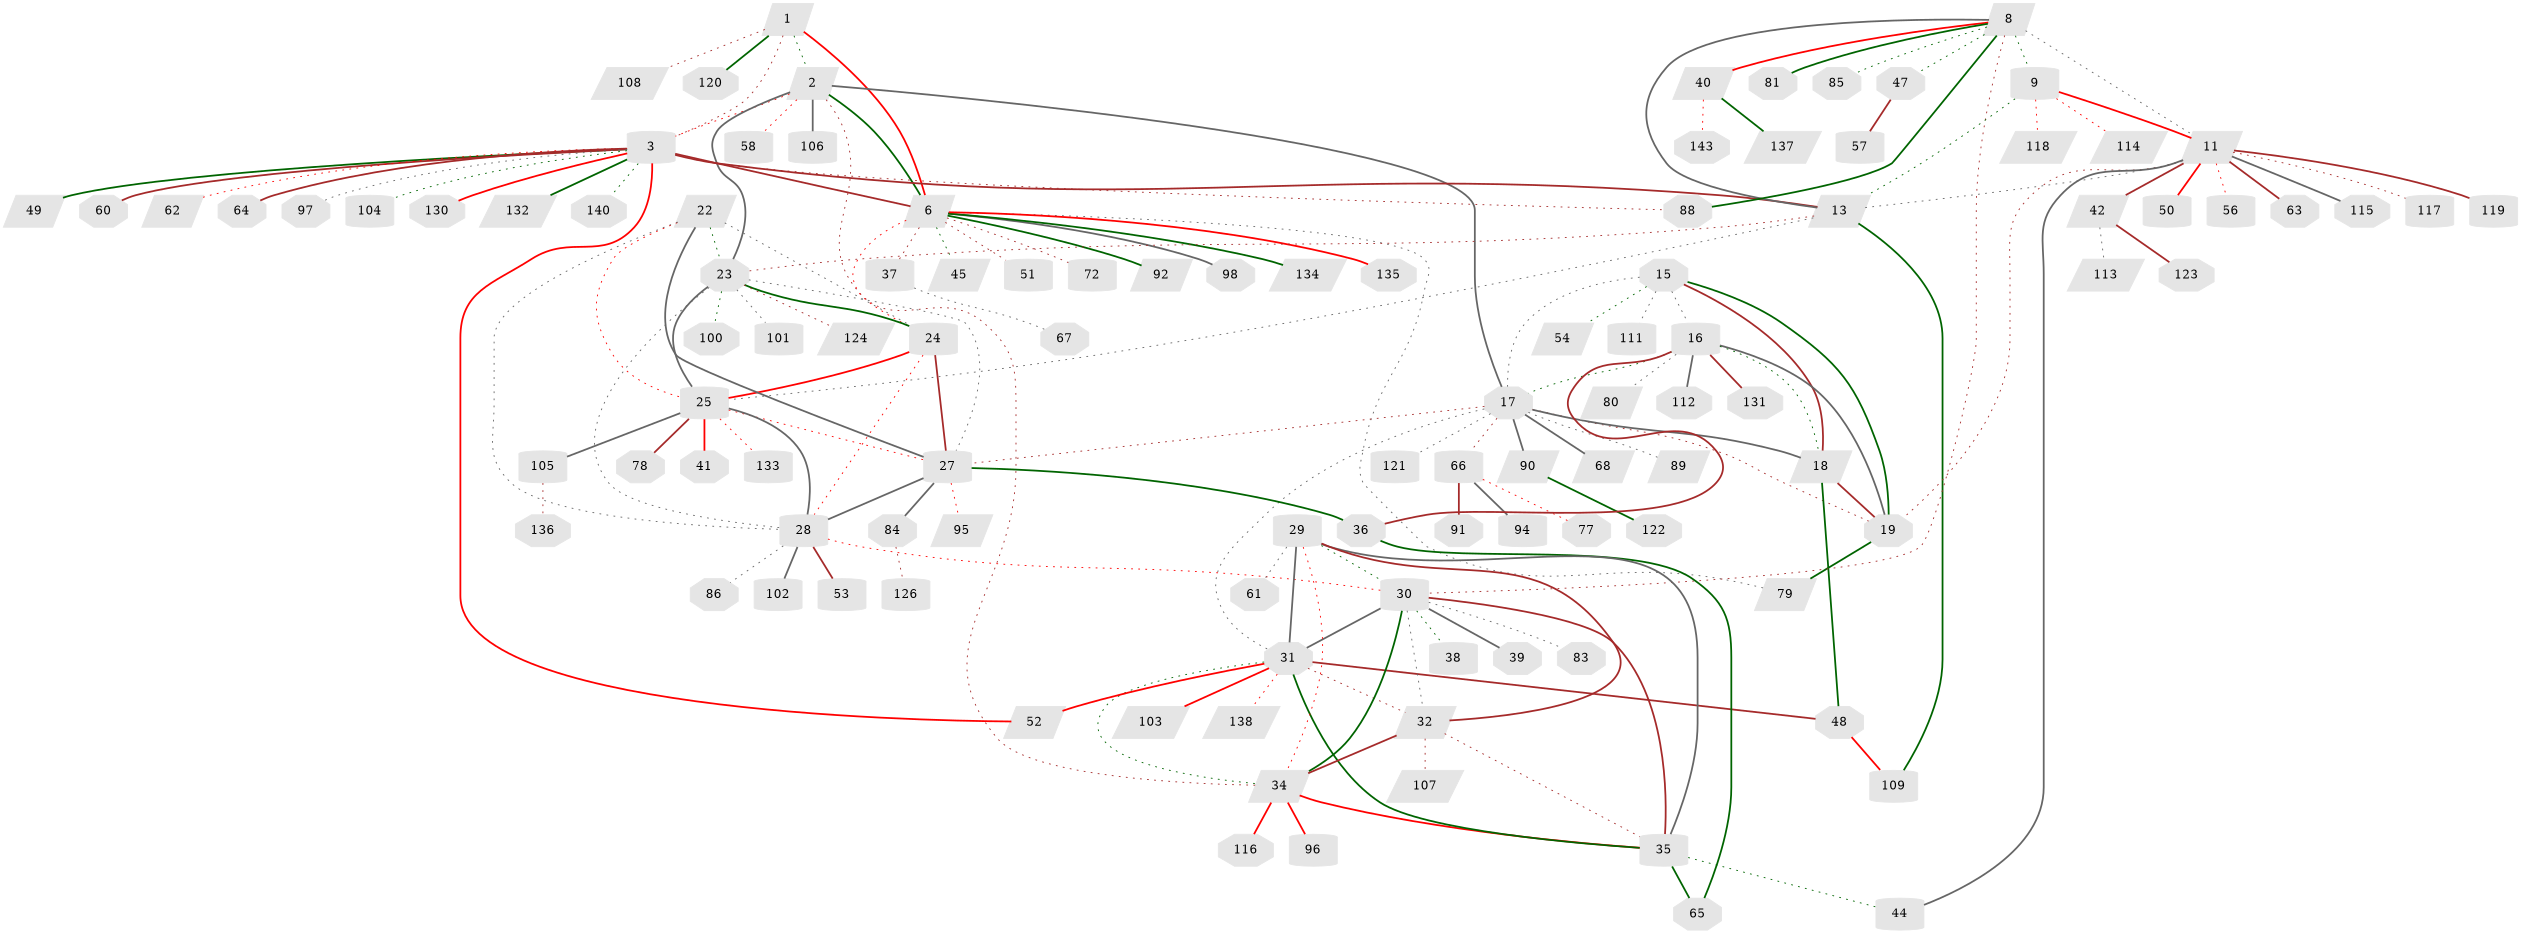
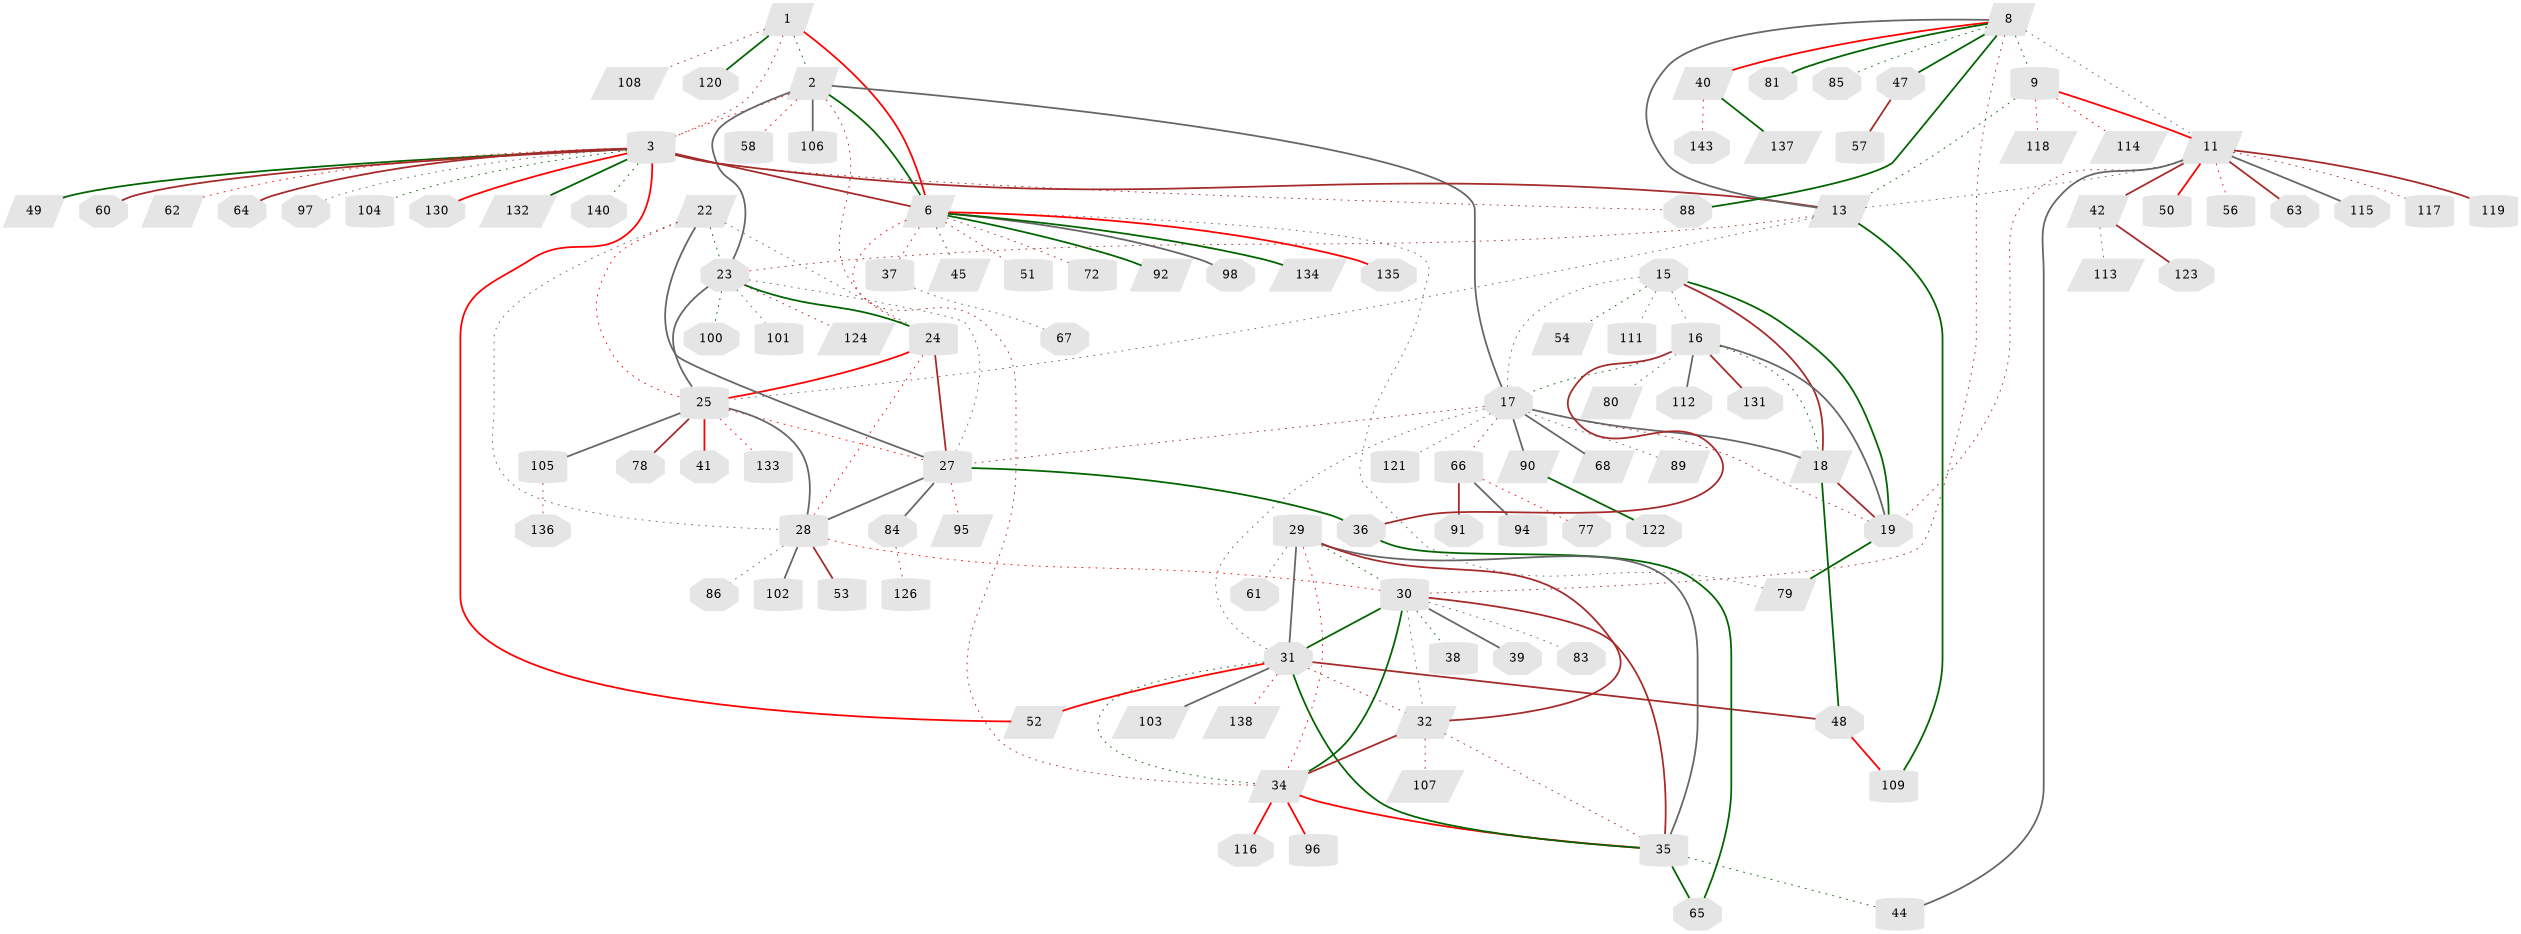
(1952, 53) -> (1952, 53)
(596, 455) -> none
(1344, 628) -> (1344, 628)
(1227, 687) -> (1227, 687)
